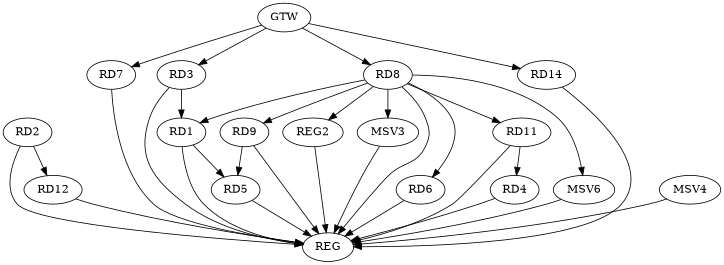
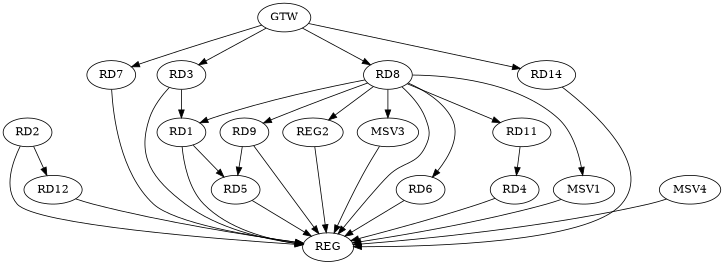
(584, 190) -> (584, 190)
(445, 209) -> none
